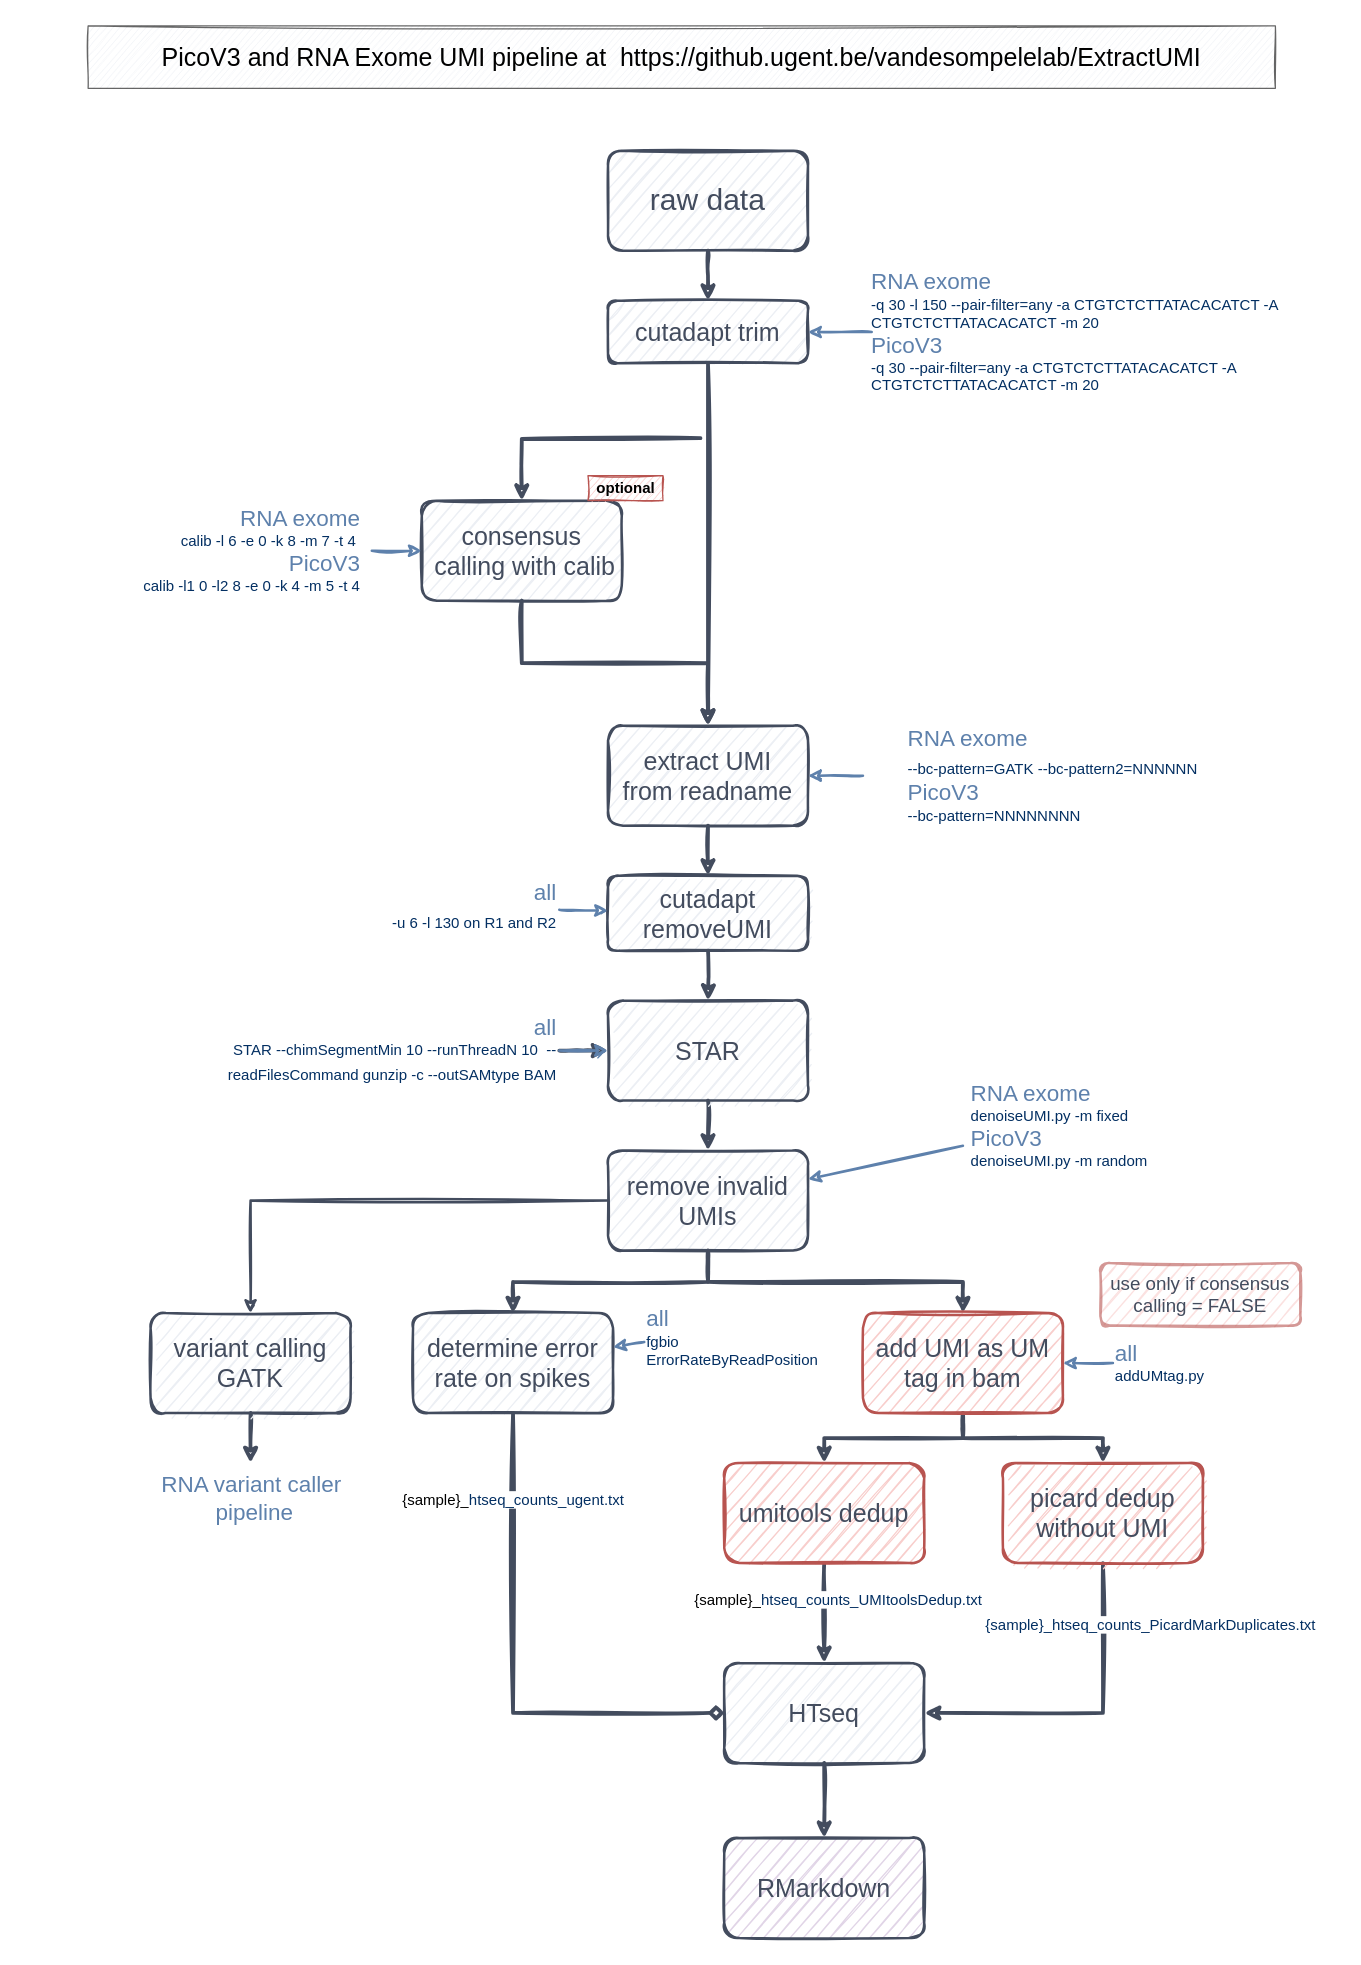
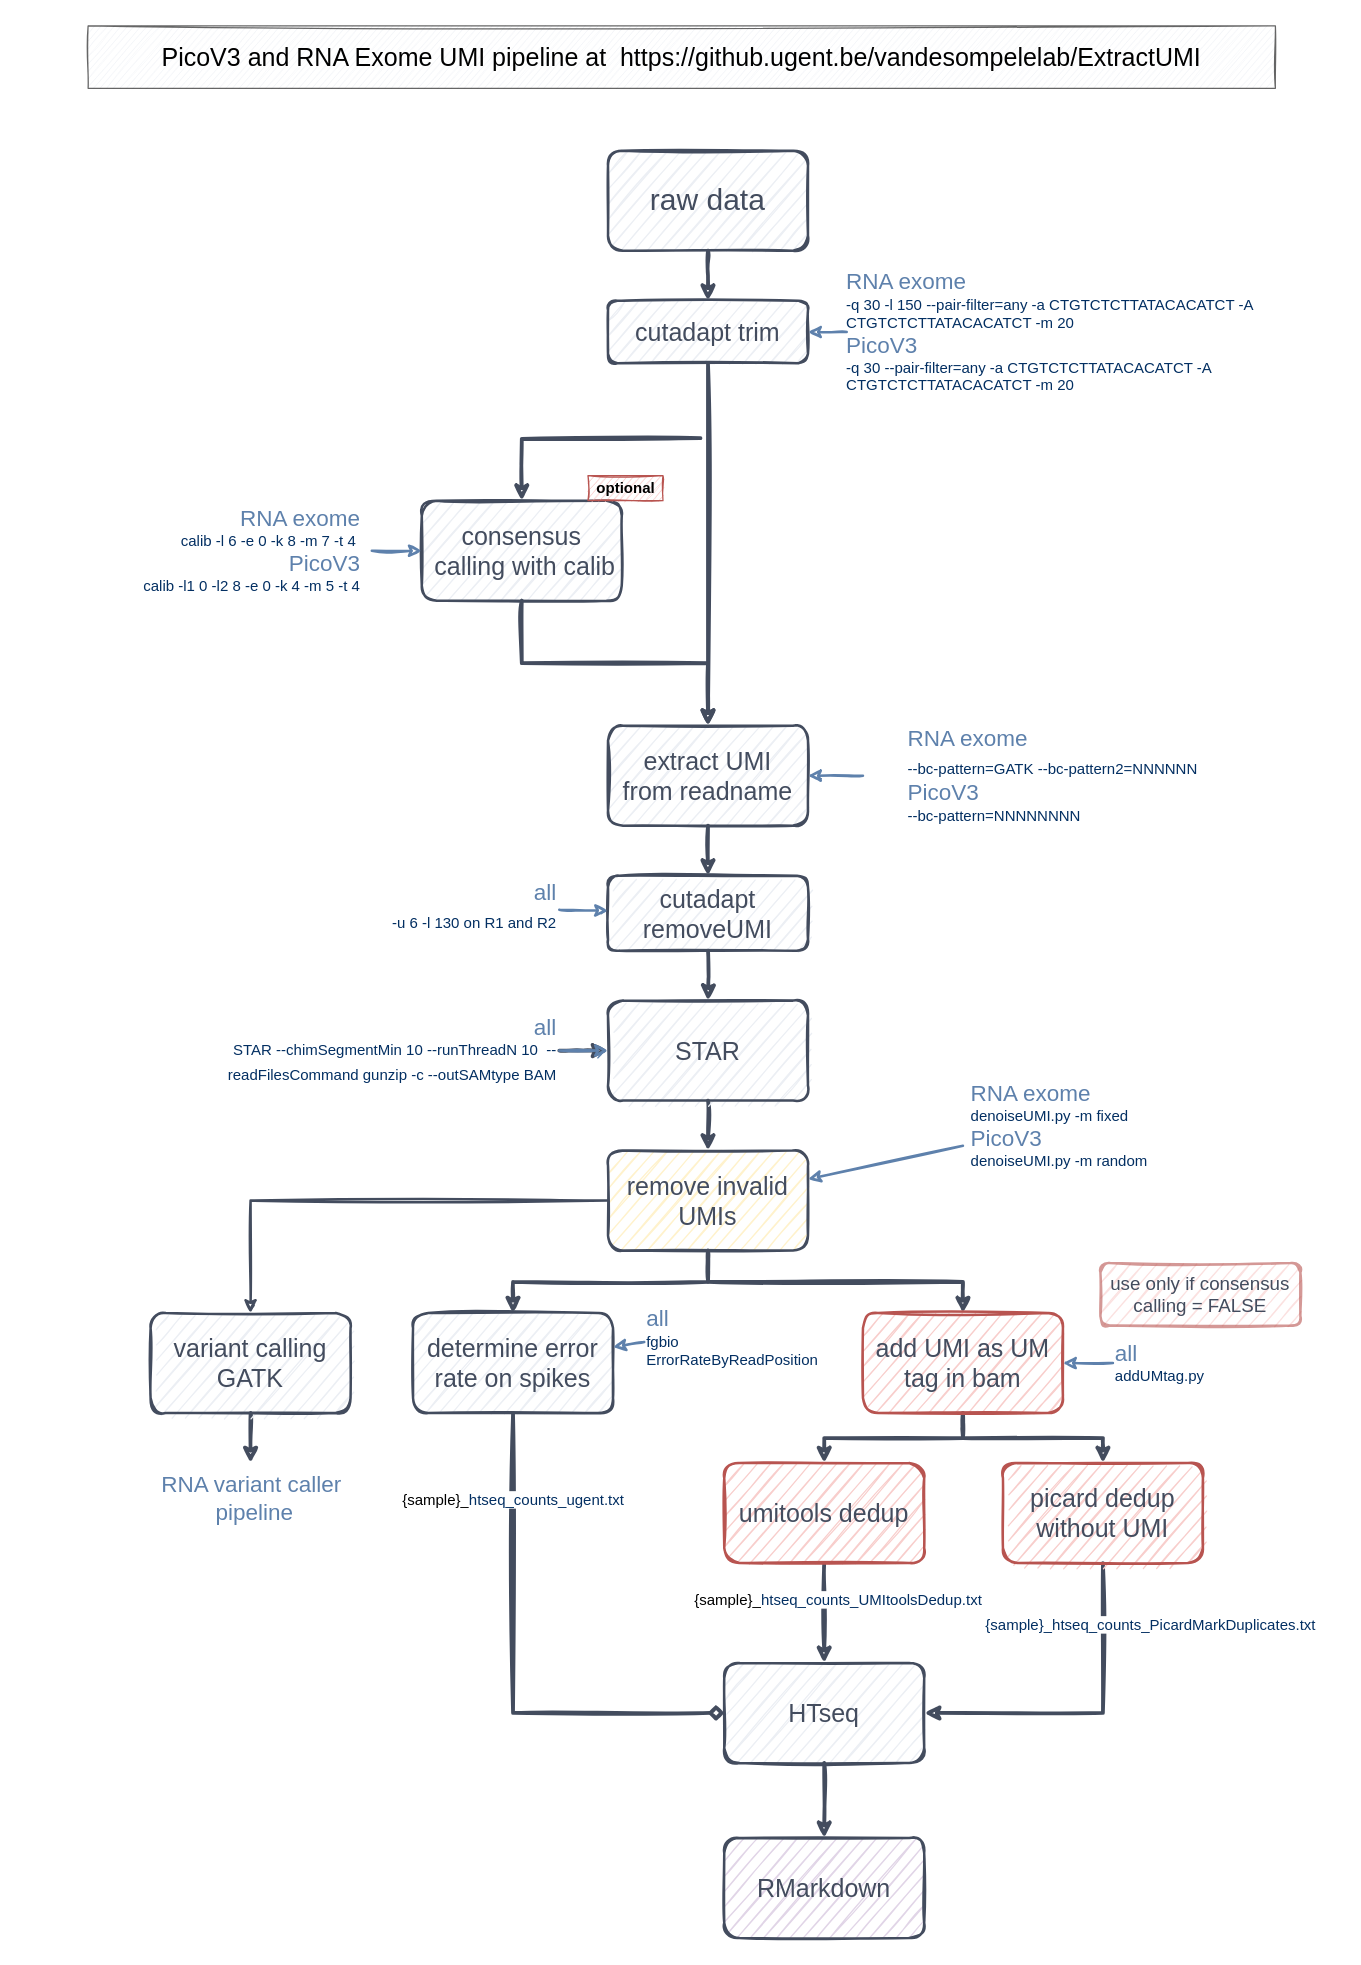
(1103, 332) -> (1078, 332)
(708, 1201) -> (708, 1201)
